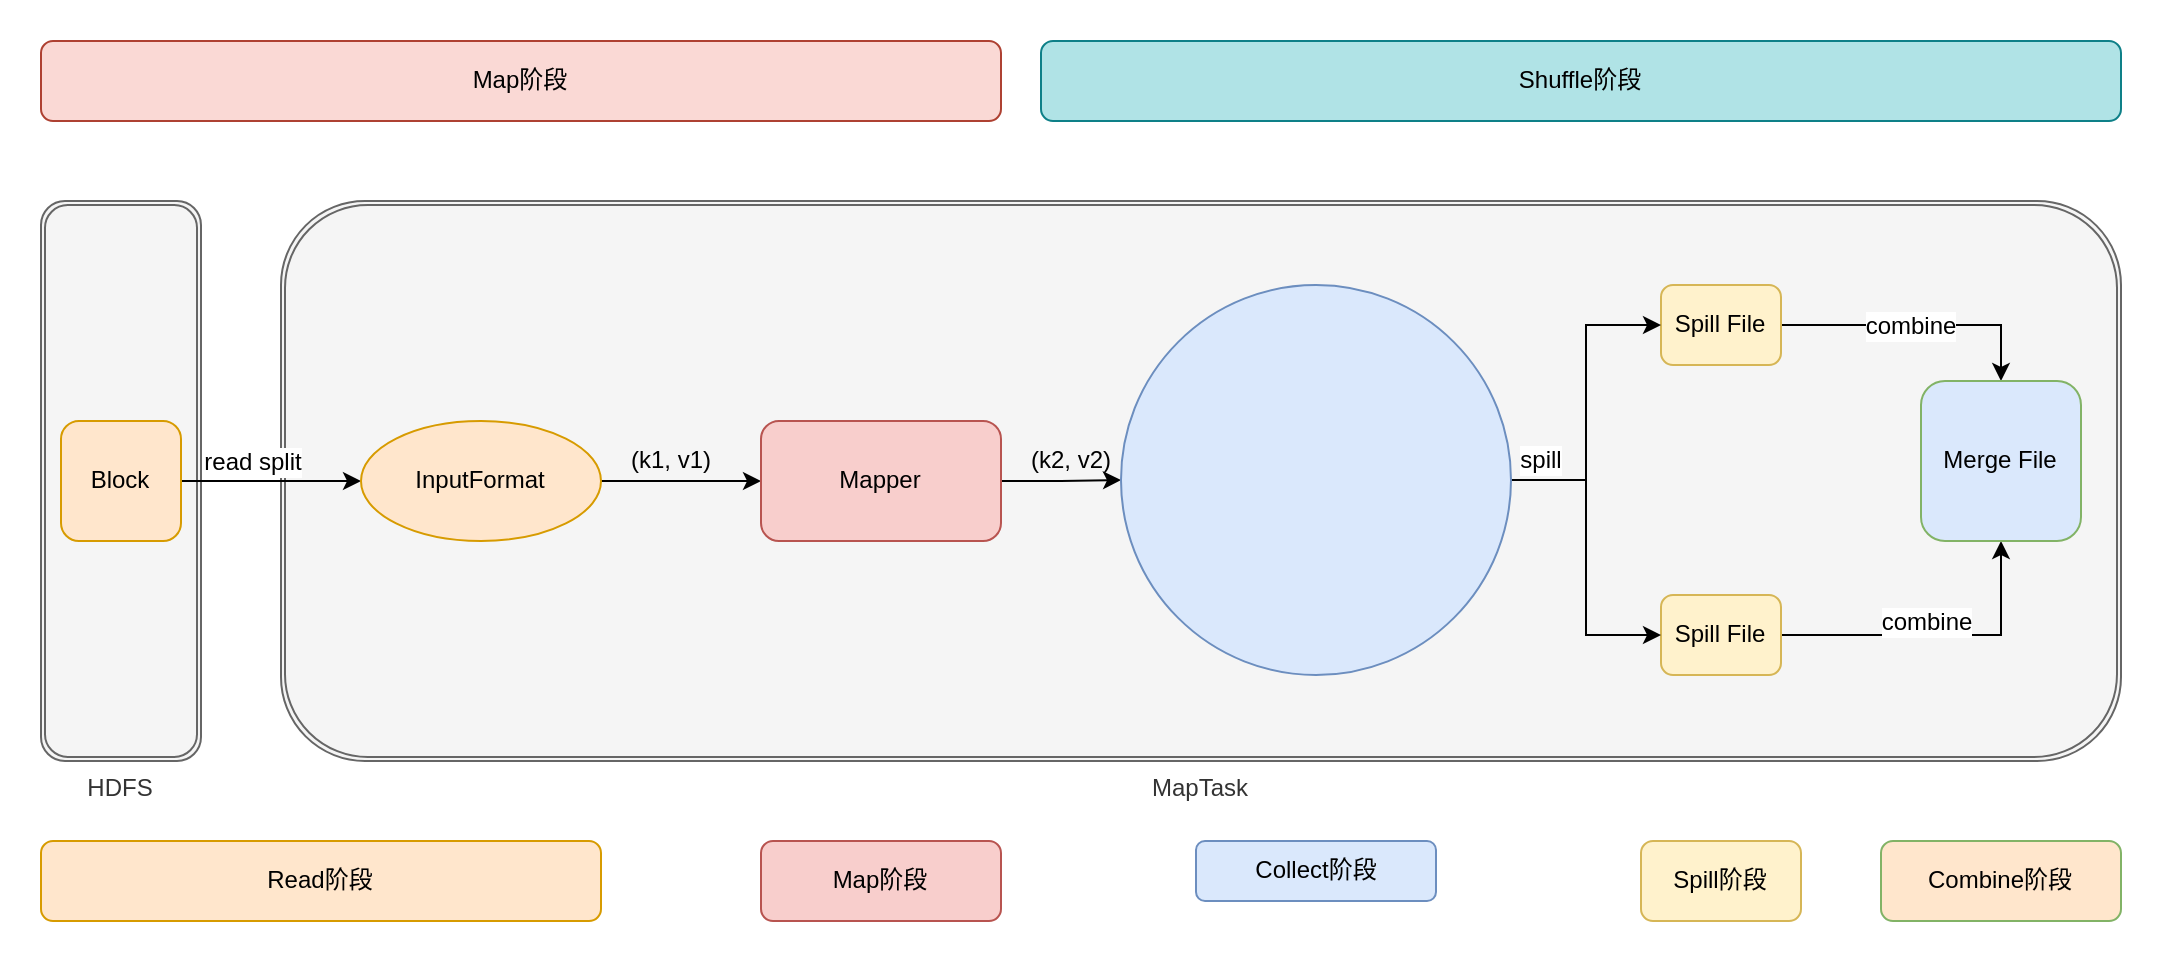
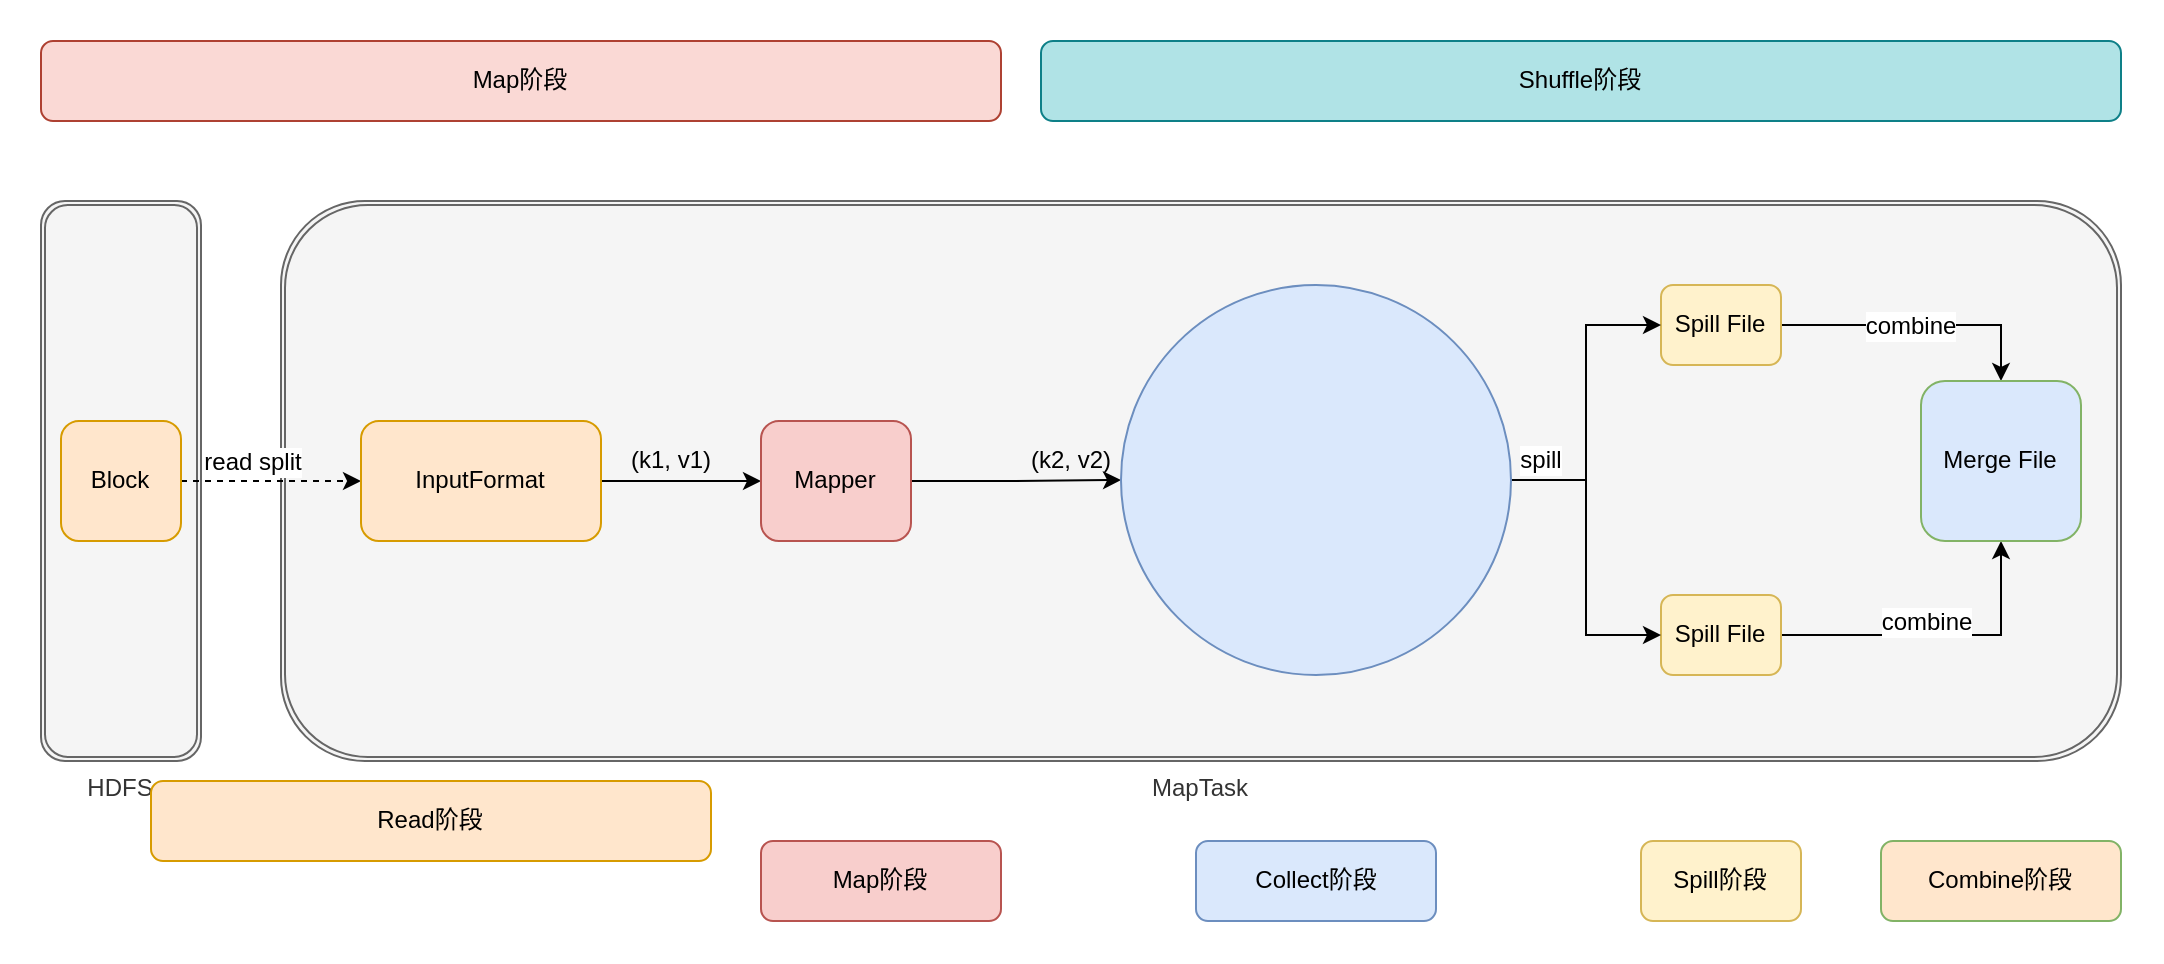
(266, 481) -> (266, 481)
(481, 481) -> (481, 481)
(881, 481) -> (836, 481)
(1316, 871) -> (1316, 881)
(321, 881) -> (431, 821)
